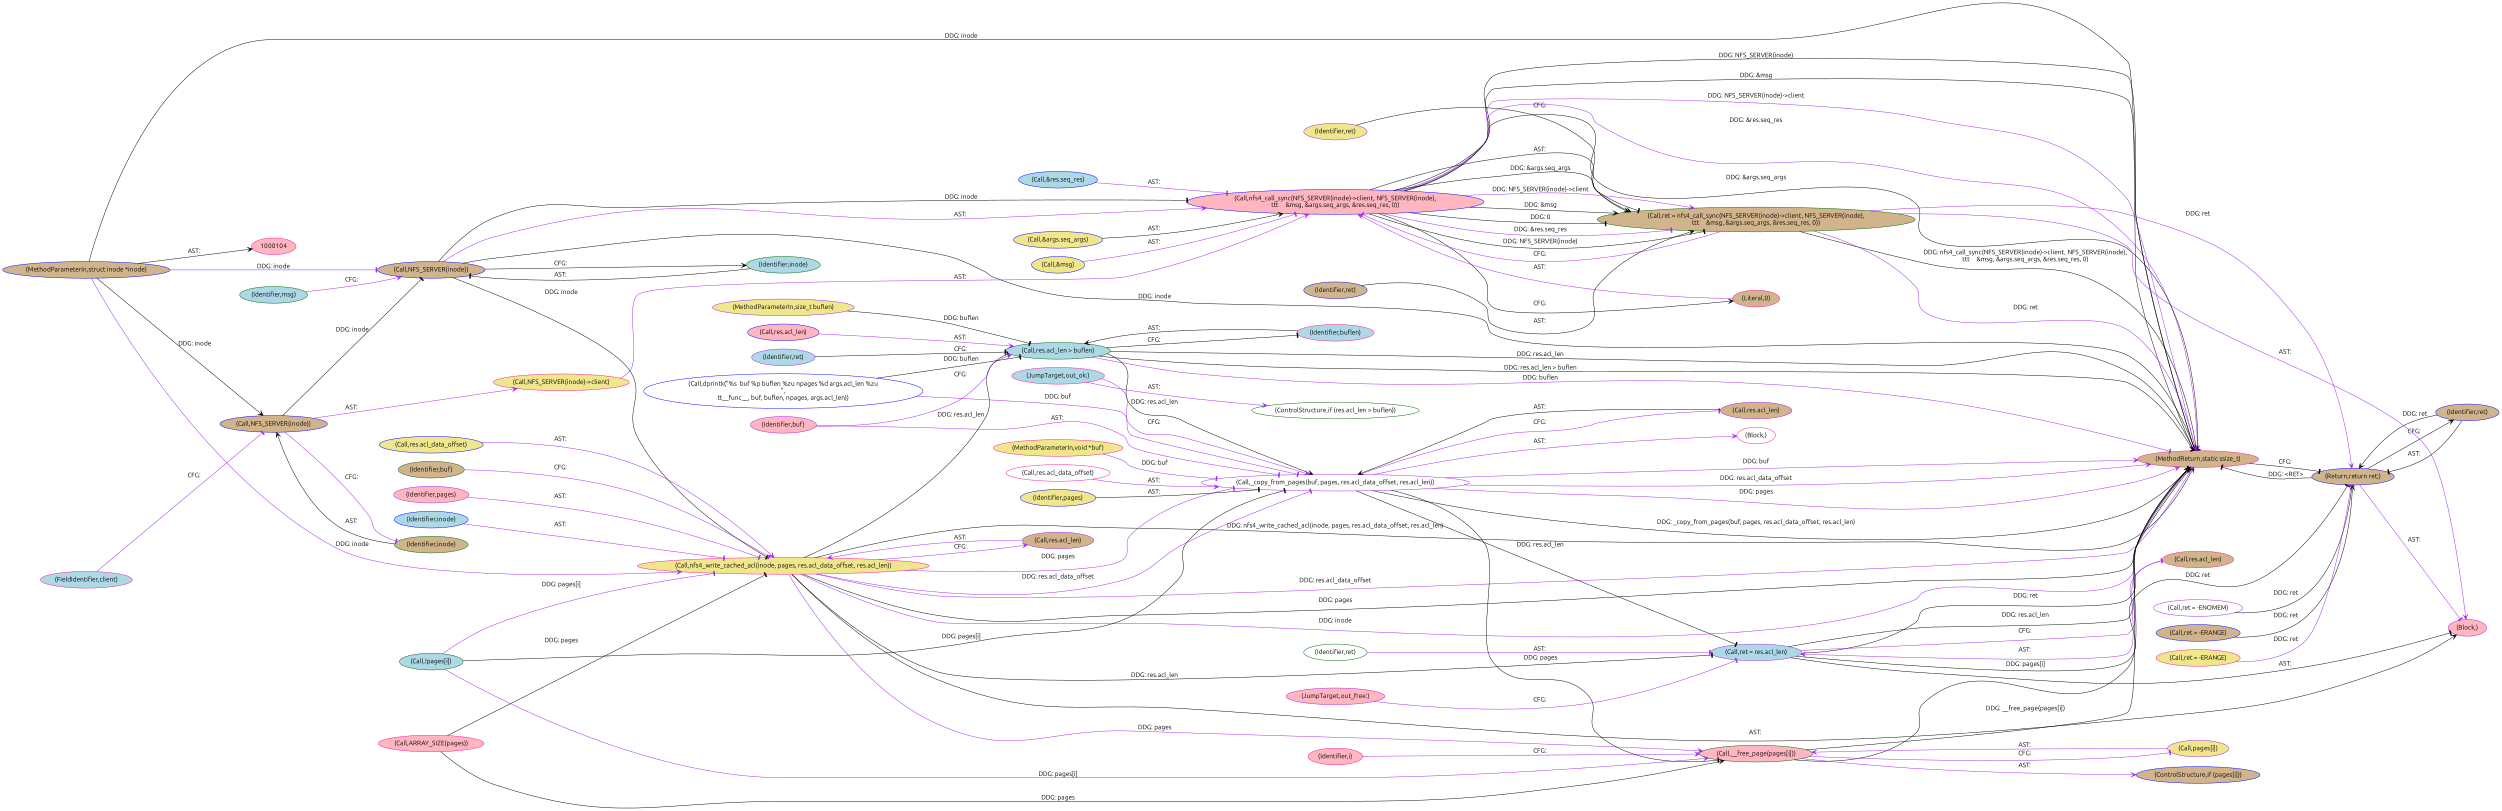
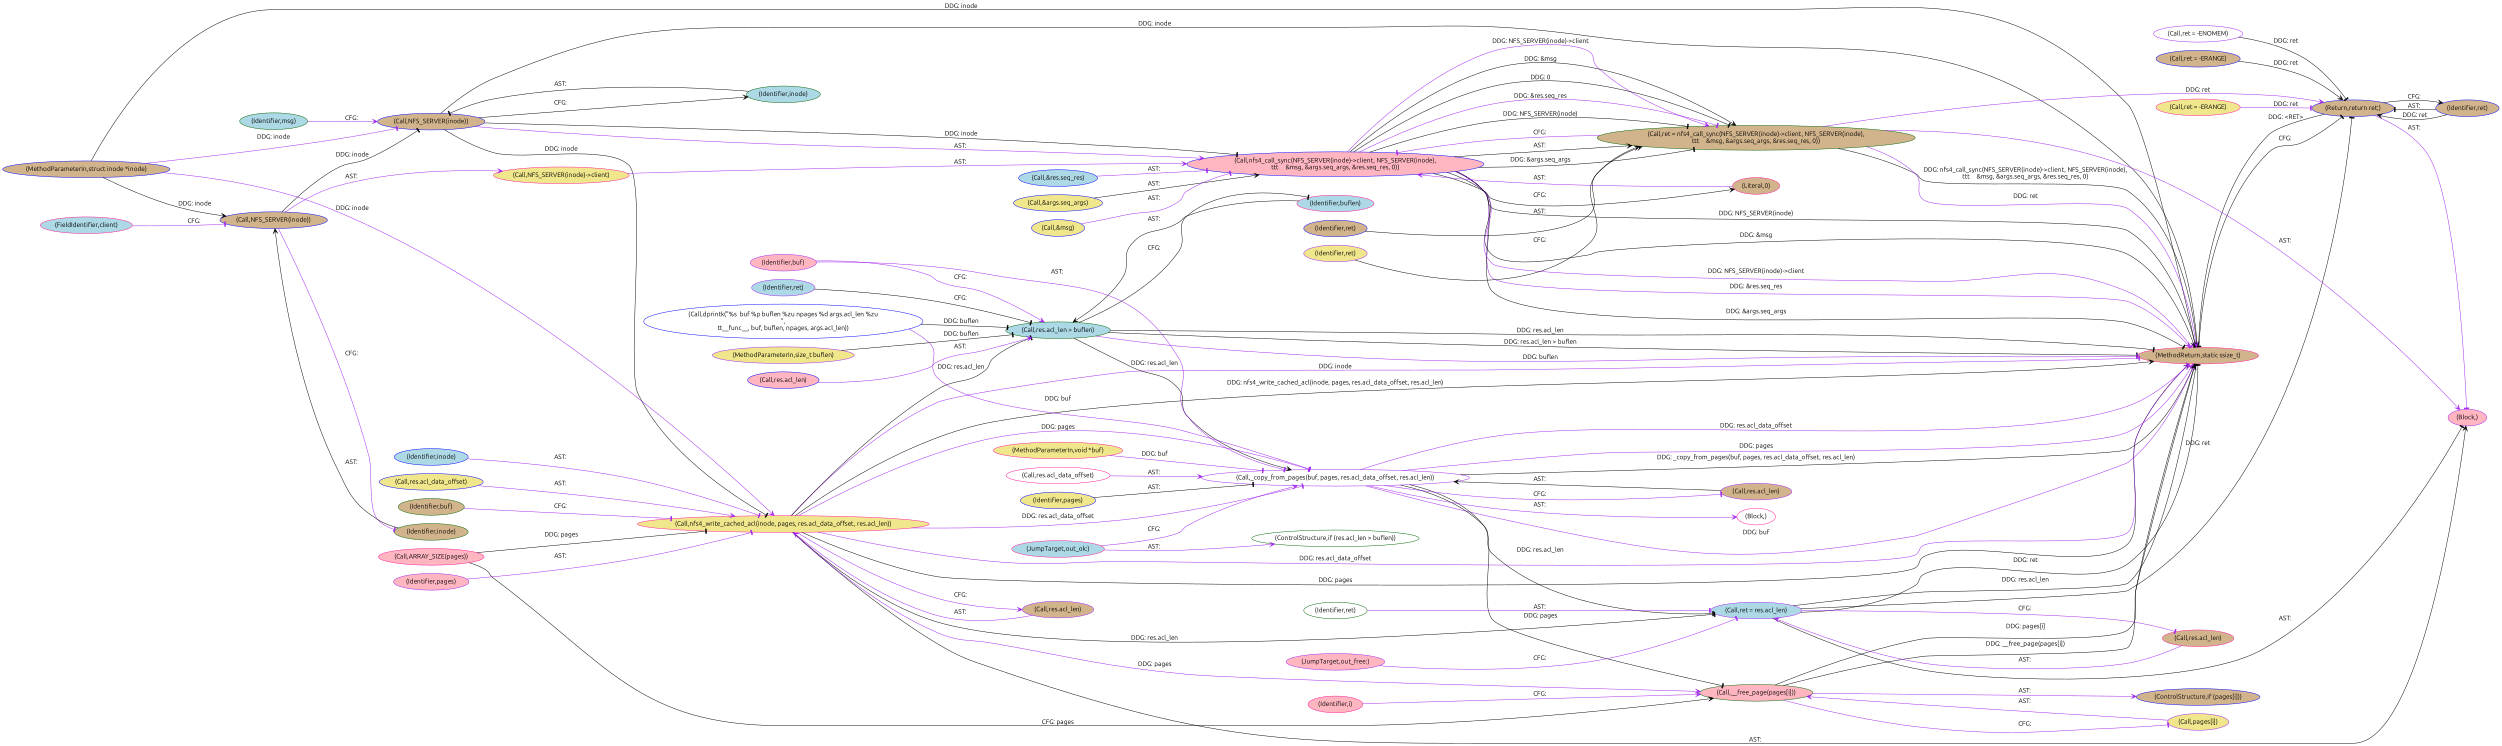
(274, 246) -> none
(431, 662) -> none
(1058, 798) -> (1058, 722)
